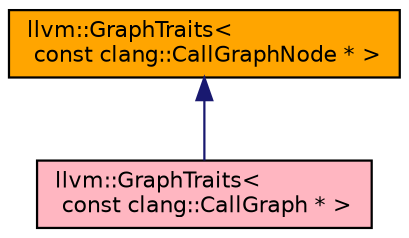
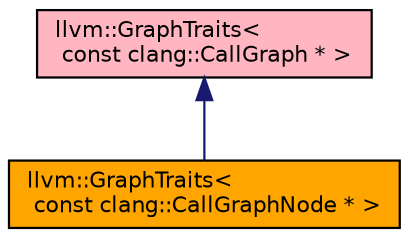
(204, 131) -> (204, 131)
